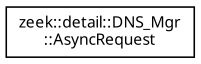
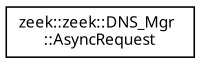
(100, 32) -> (100, 32)
